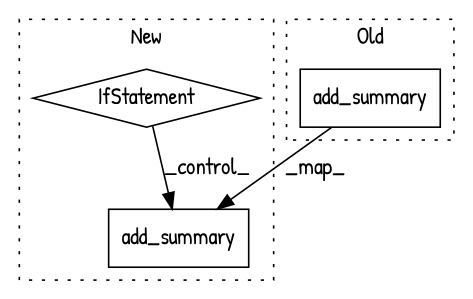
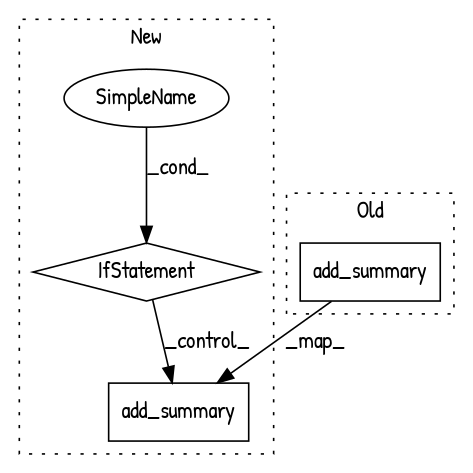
none -> (146, 98)
